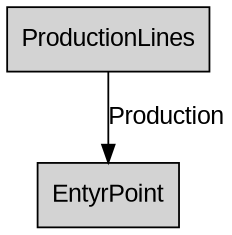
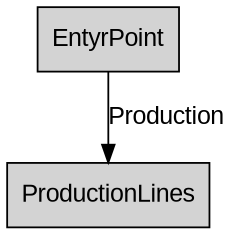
(108, 108) -> (108, 108)
